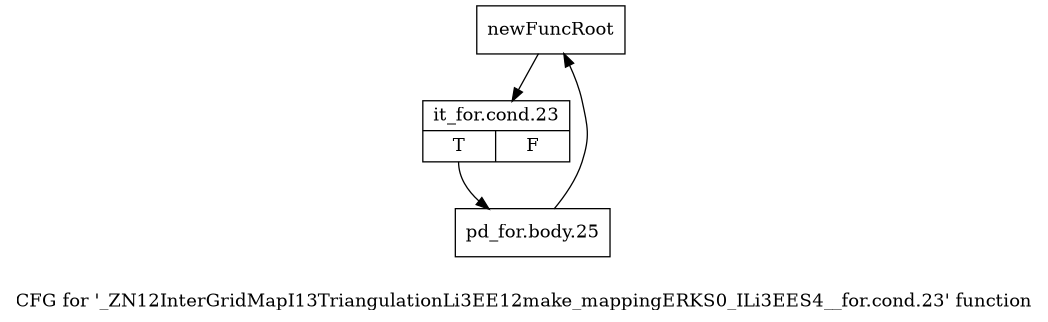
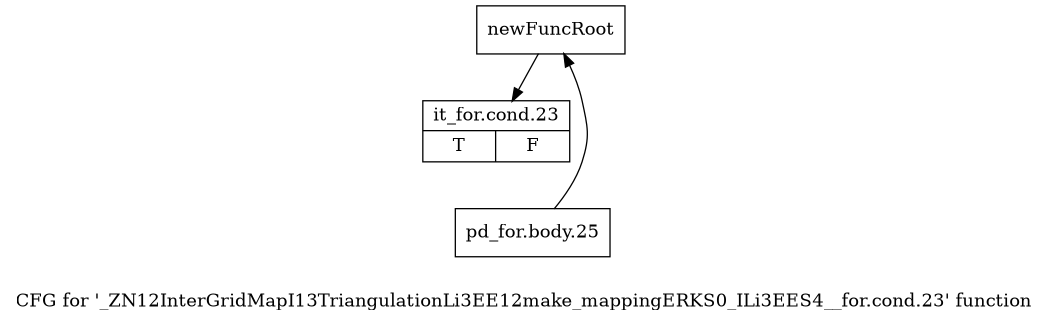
(465, 184) -> none
